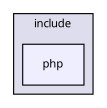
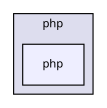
(53, 24) -> (53, 24)
